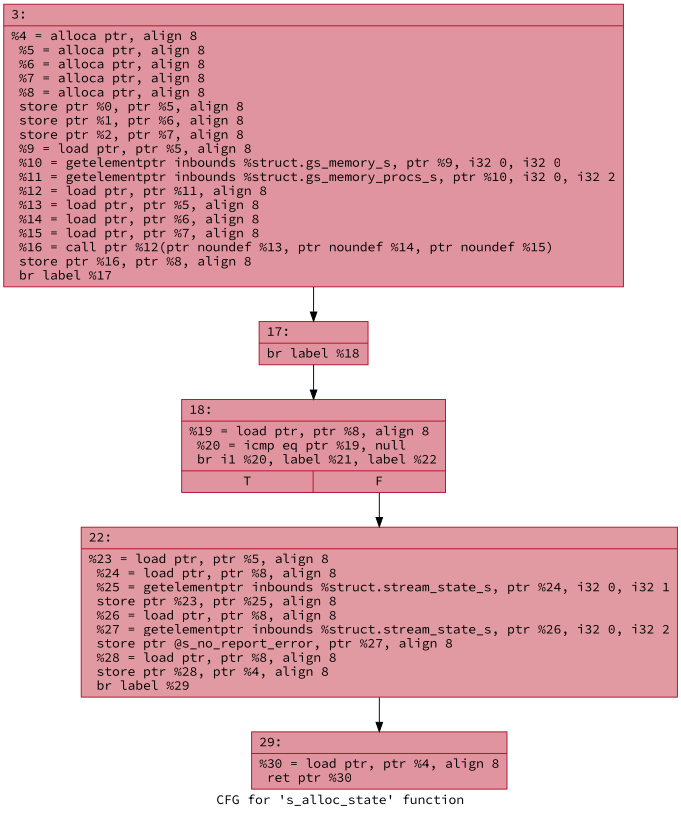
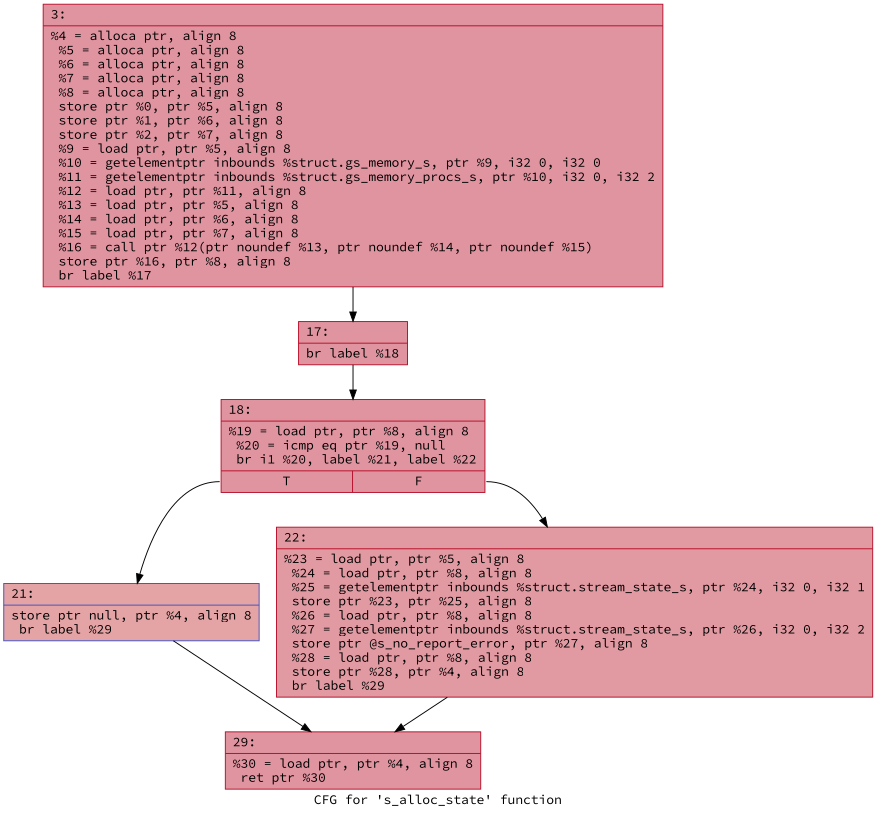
none -> (131, 612)
